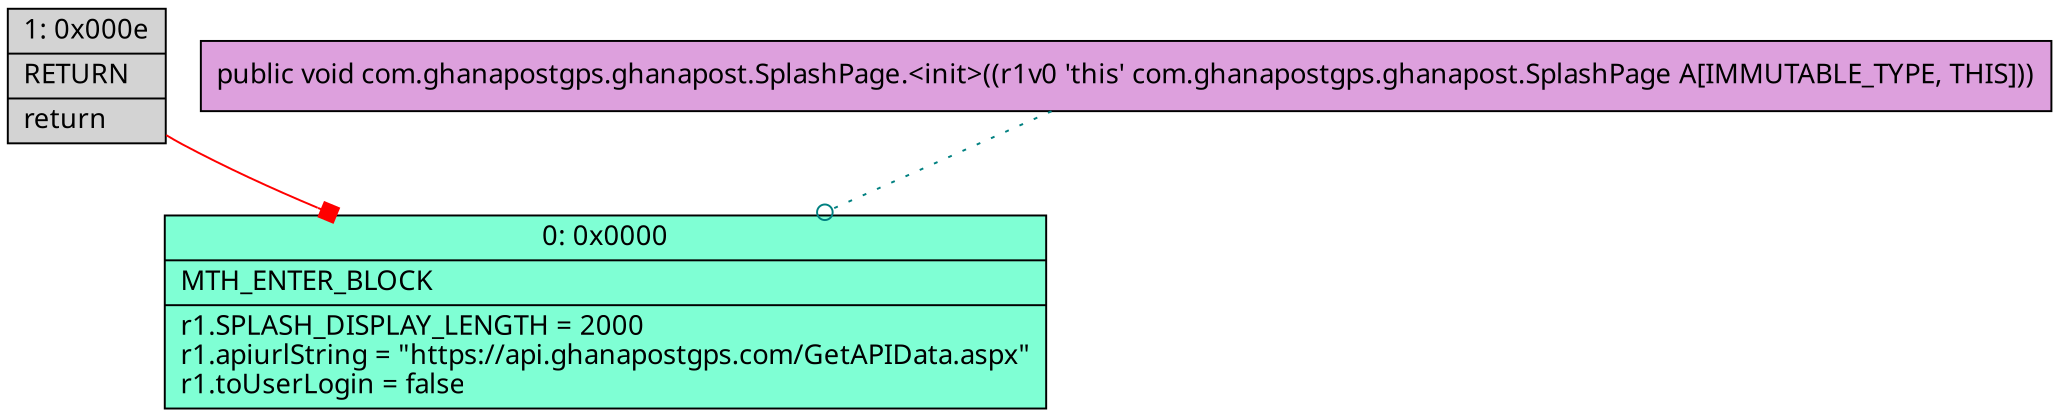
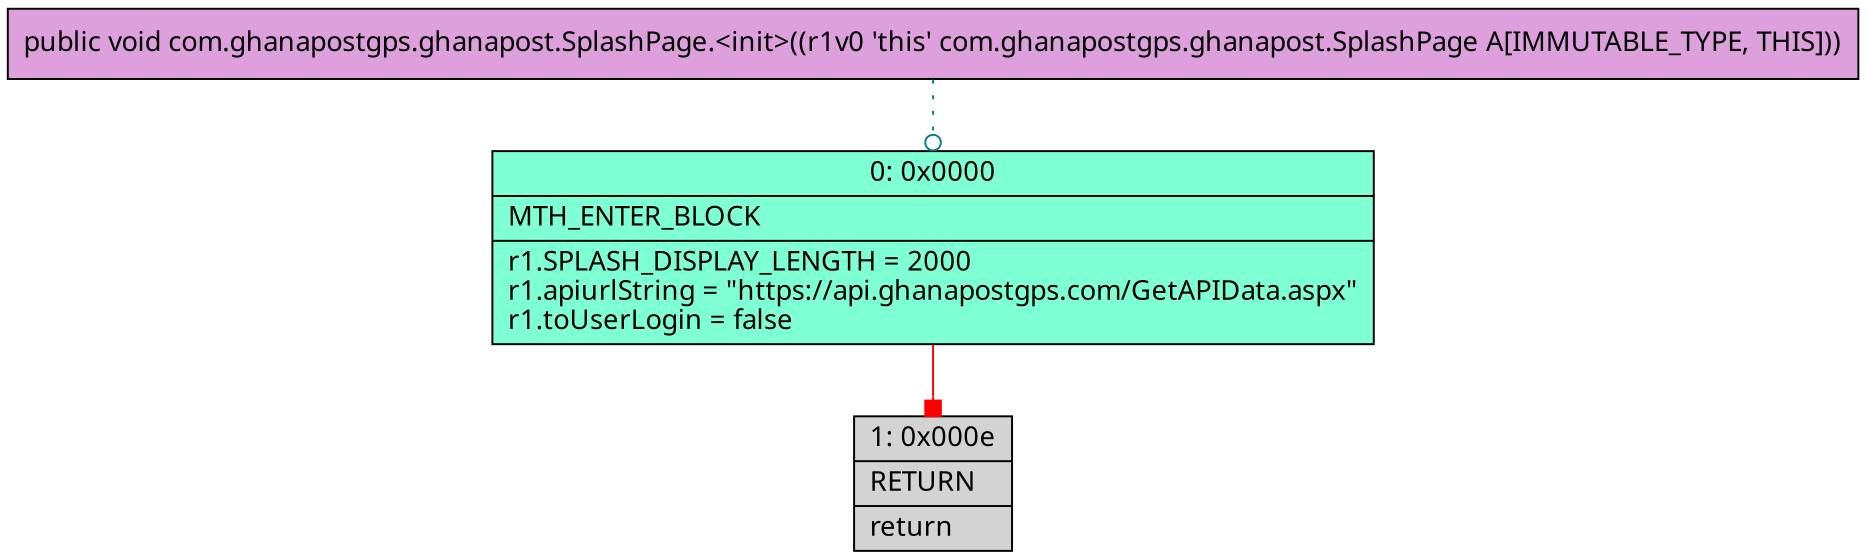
(241, 174) -> (933, 370)
